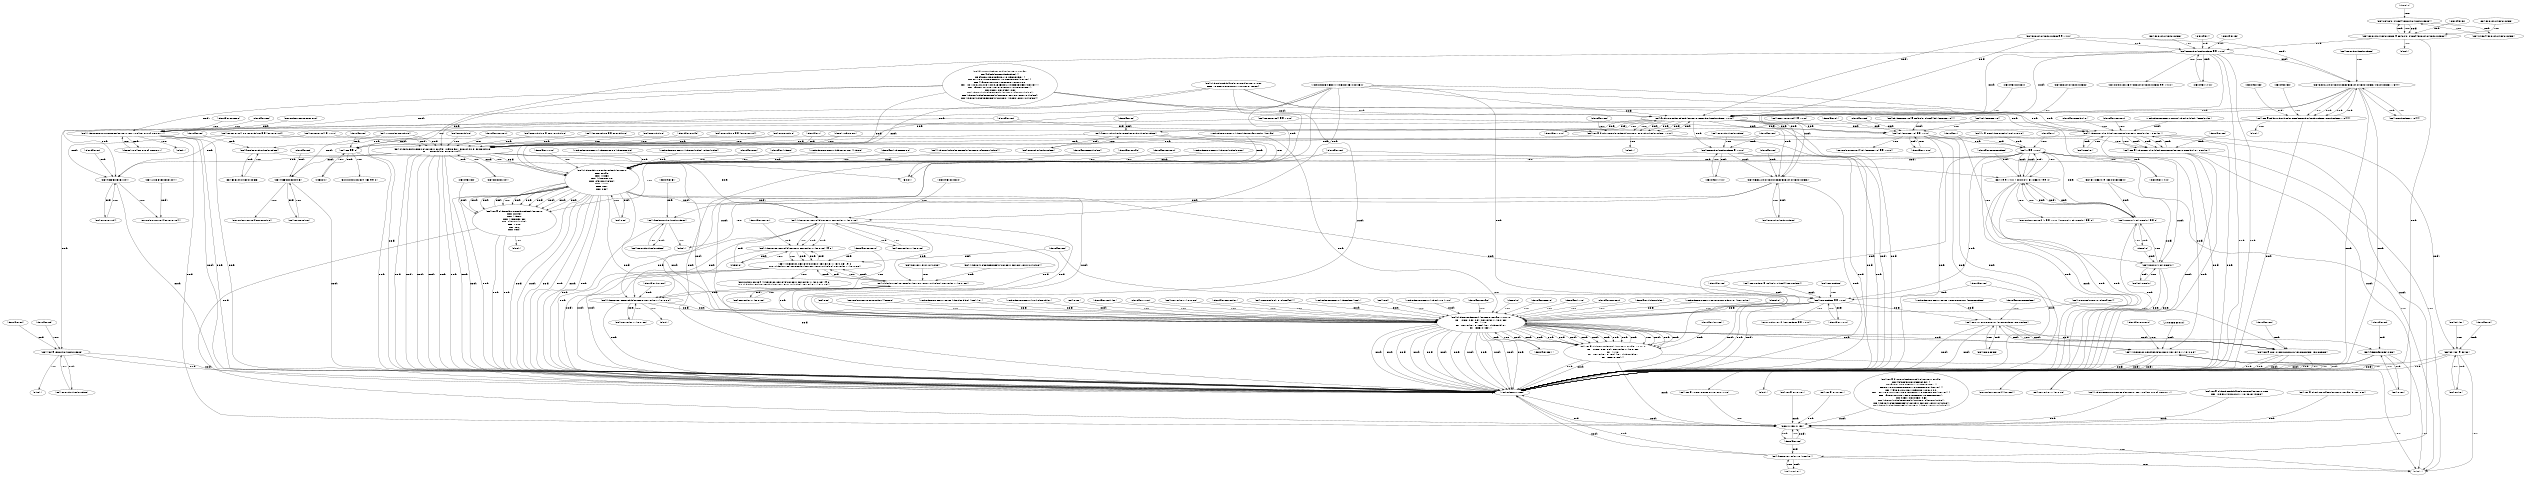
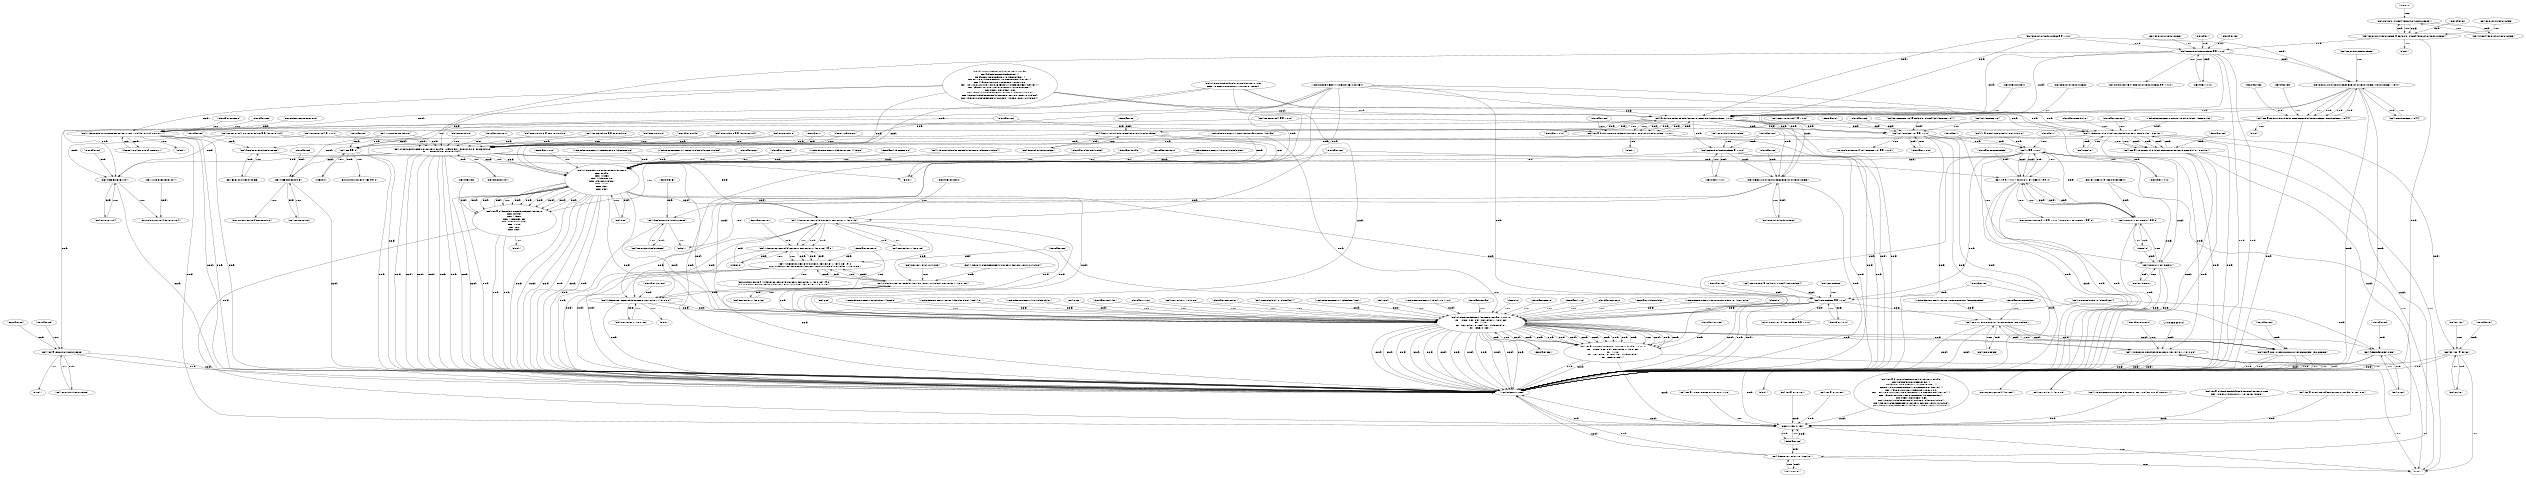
(689, 150) -> (689, 150)
(1087, 150) -> (1087, 150)
(870, 300) -> (870, 300)
(1820, 308) -> (1820, 308)
none -> (2244, 308)
(1999, 370) -> (1989, 370)
